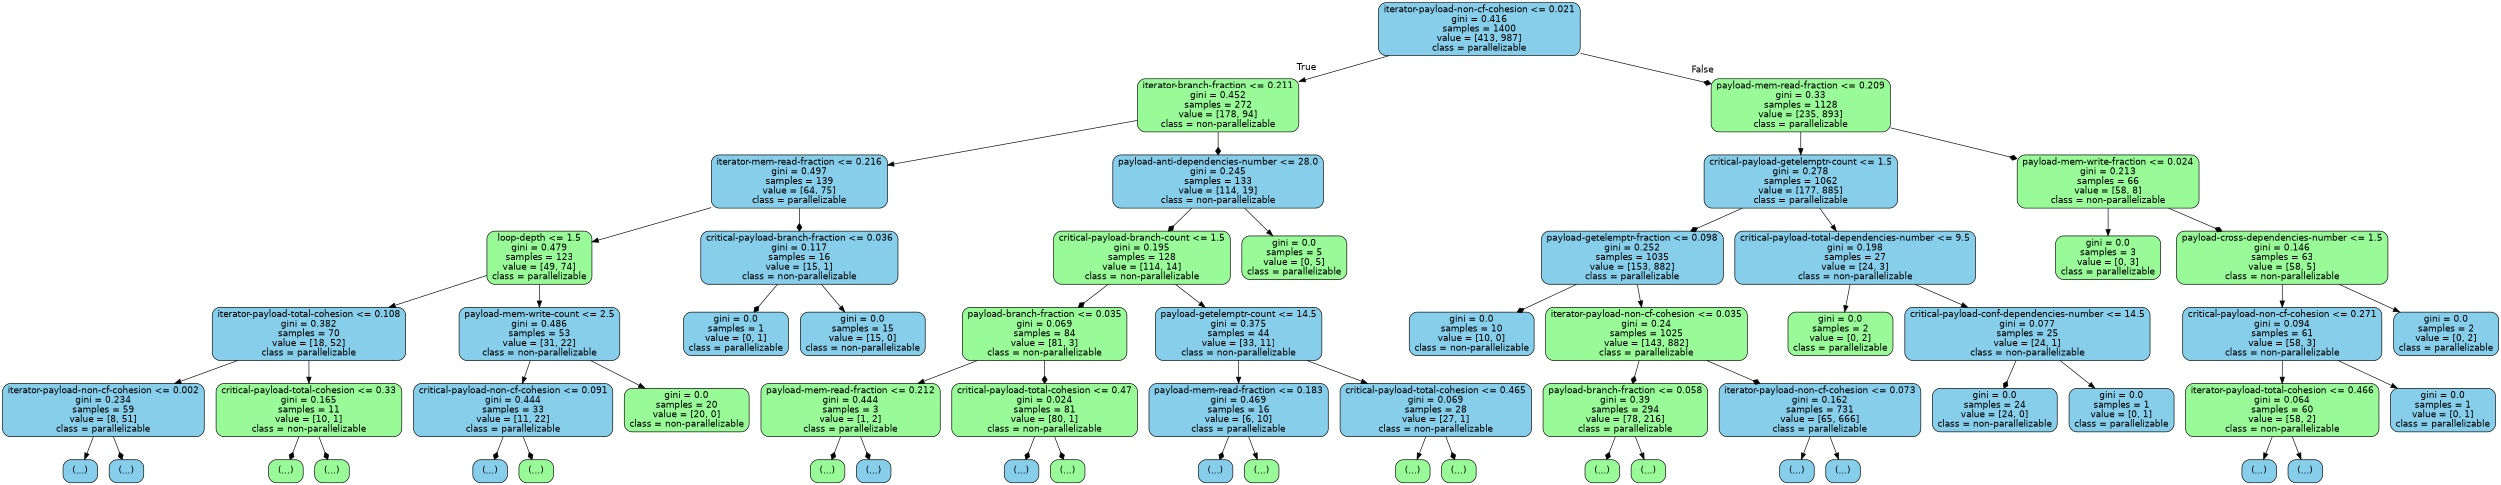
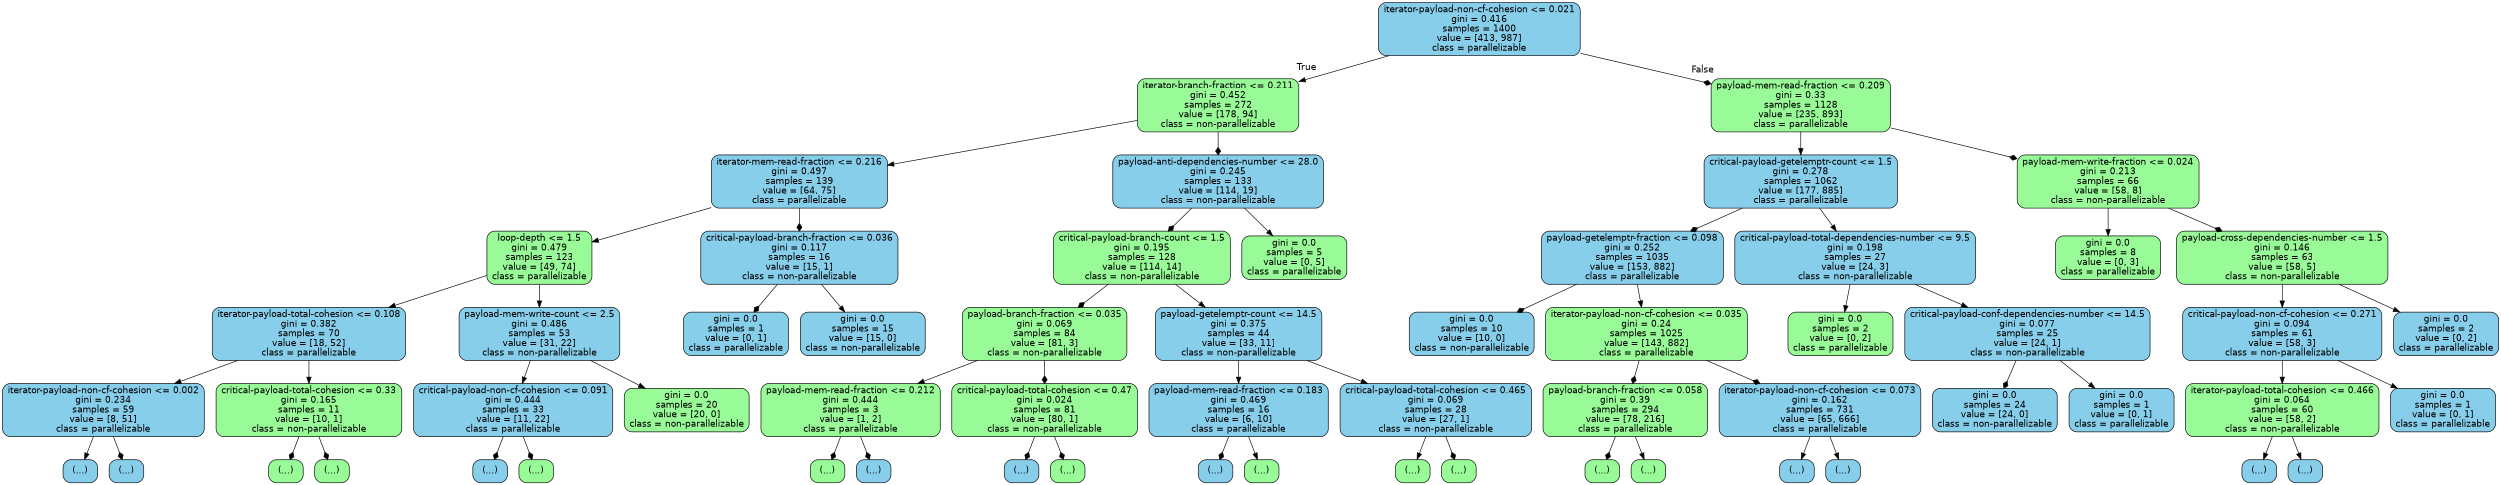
(2108, 258) -> (2108, 258)
